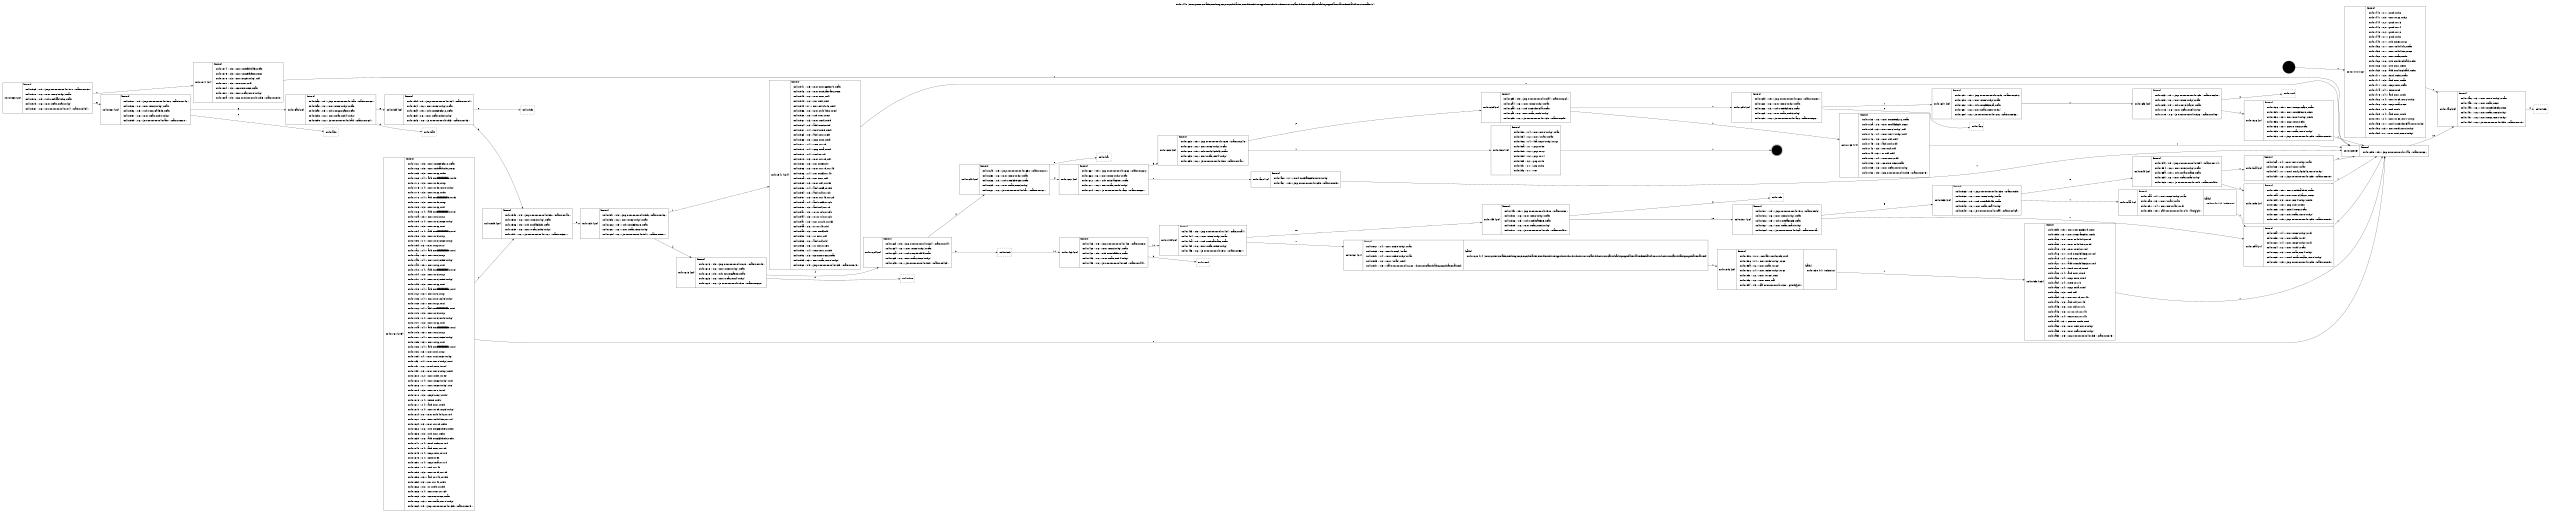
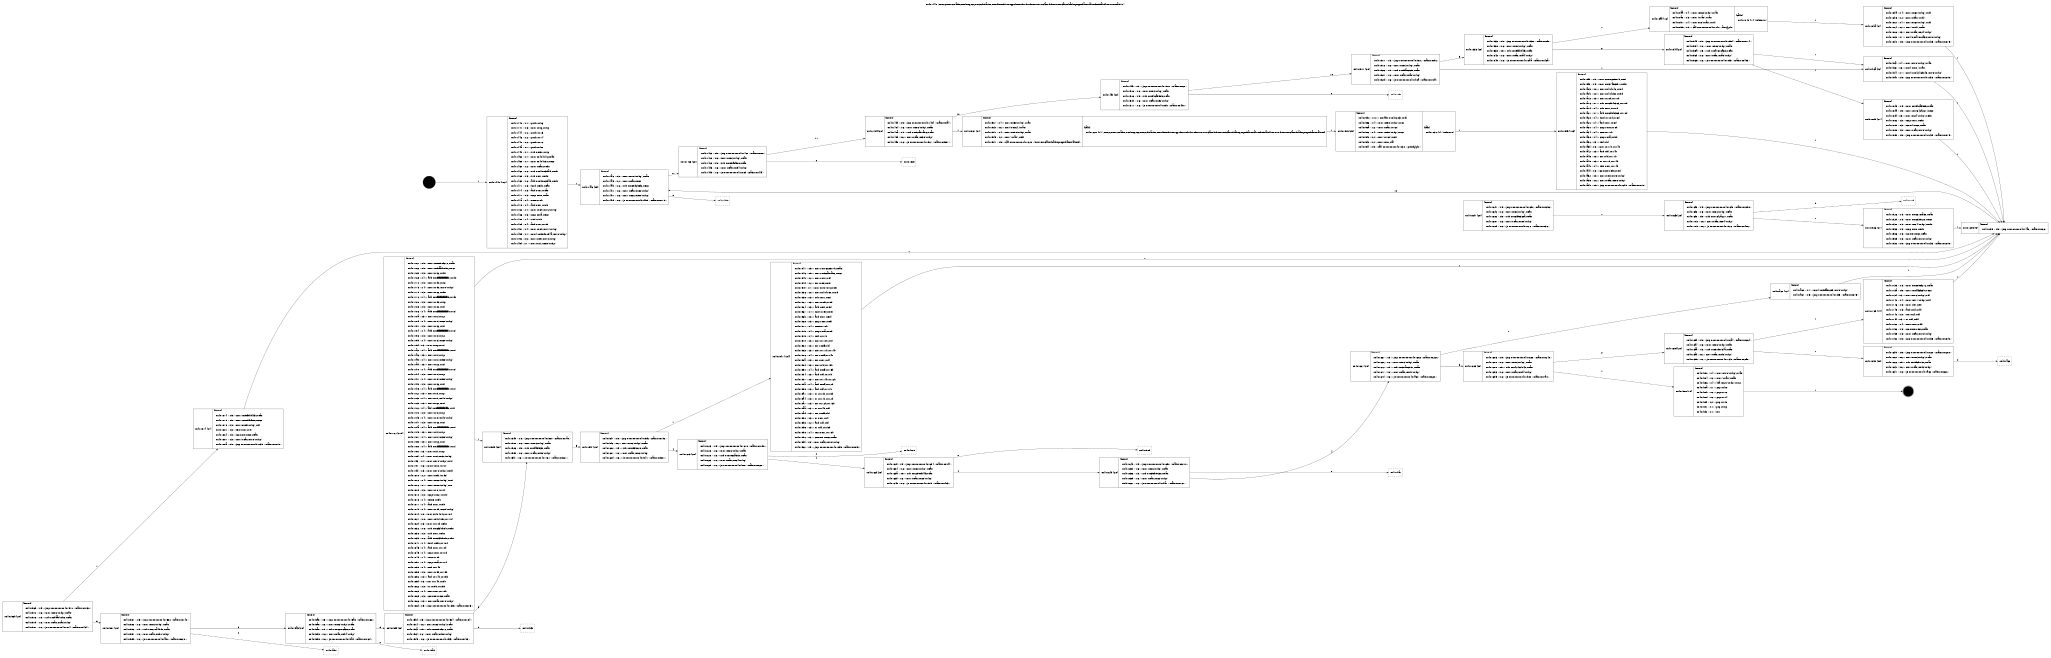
(1876, 106) -> none
(2032, 219) -> (1651, 69)
(1035, 252) -> (673, 175)
